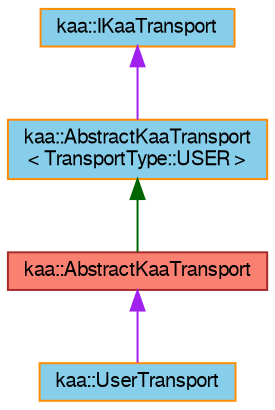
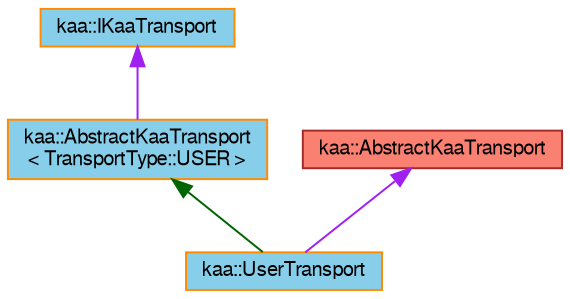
(138, 226) -> (225, 222)
